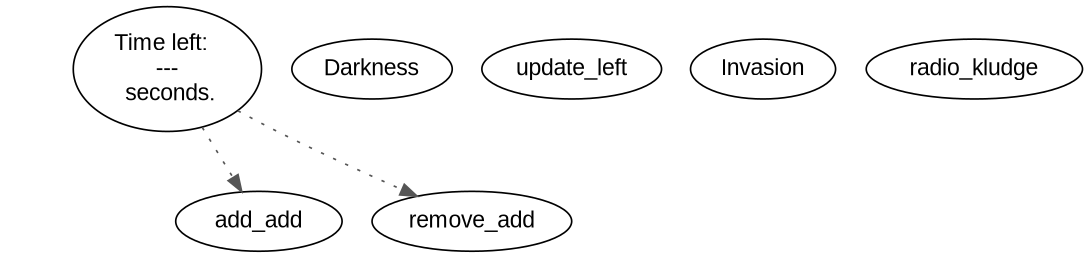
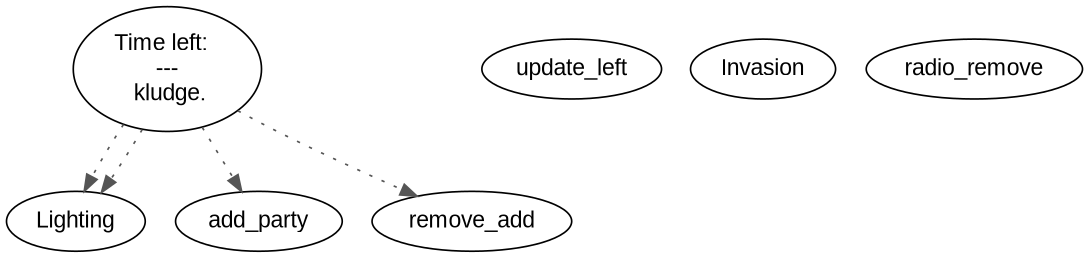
(167, 69) -> (167, 69)
(372, 69) -> none
(974, 69) -> (974, 69)
none -> (76, 221)
(259, 221) -> (259, 221)
